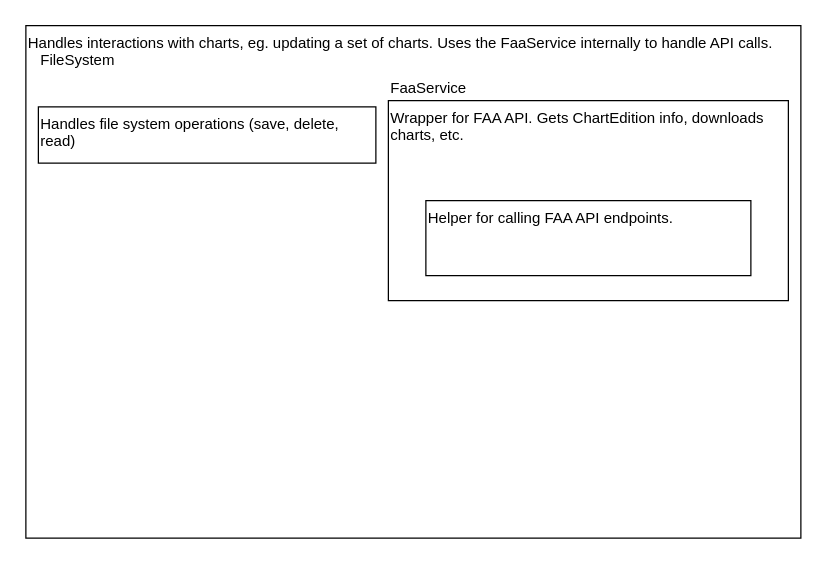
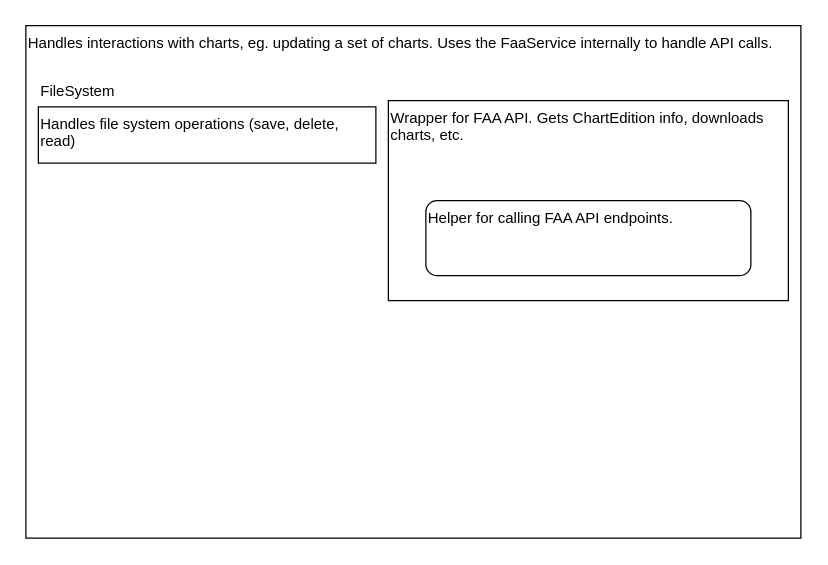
(76, 60) -> (76, 91)
(444, 88) -> none
(588, 238) -> (588, 238)
